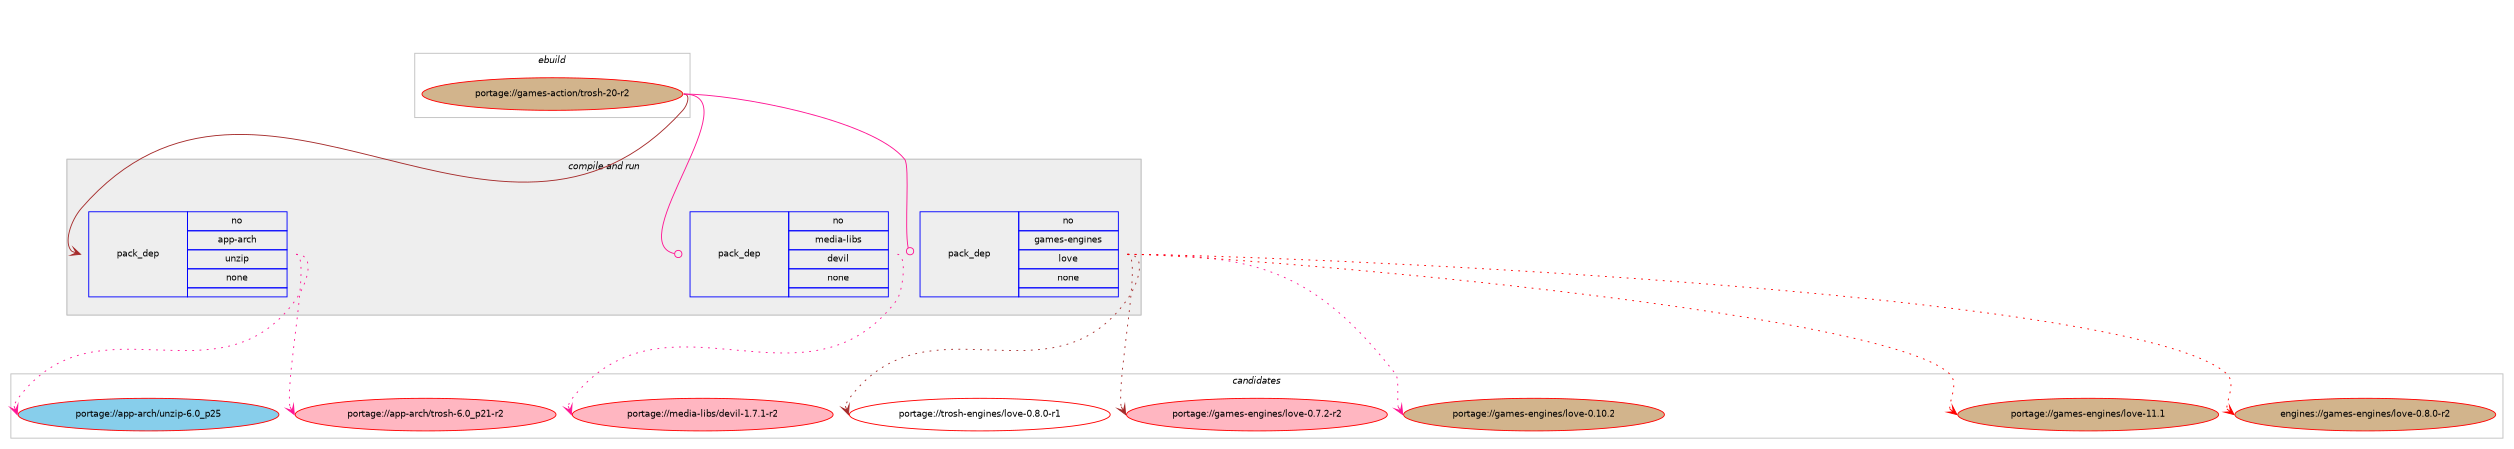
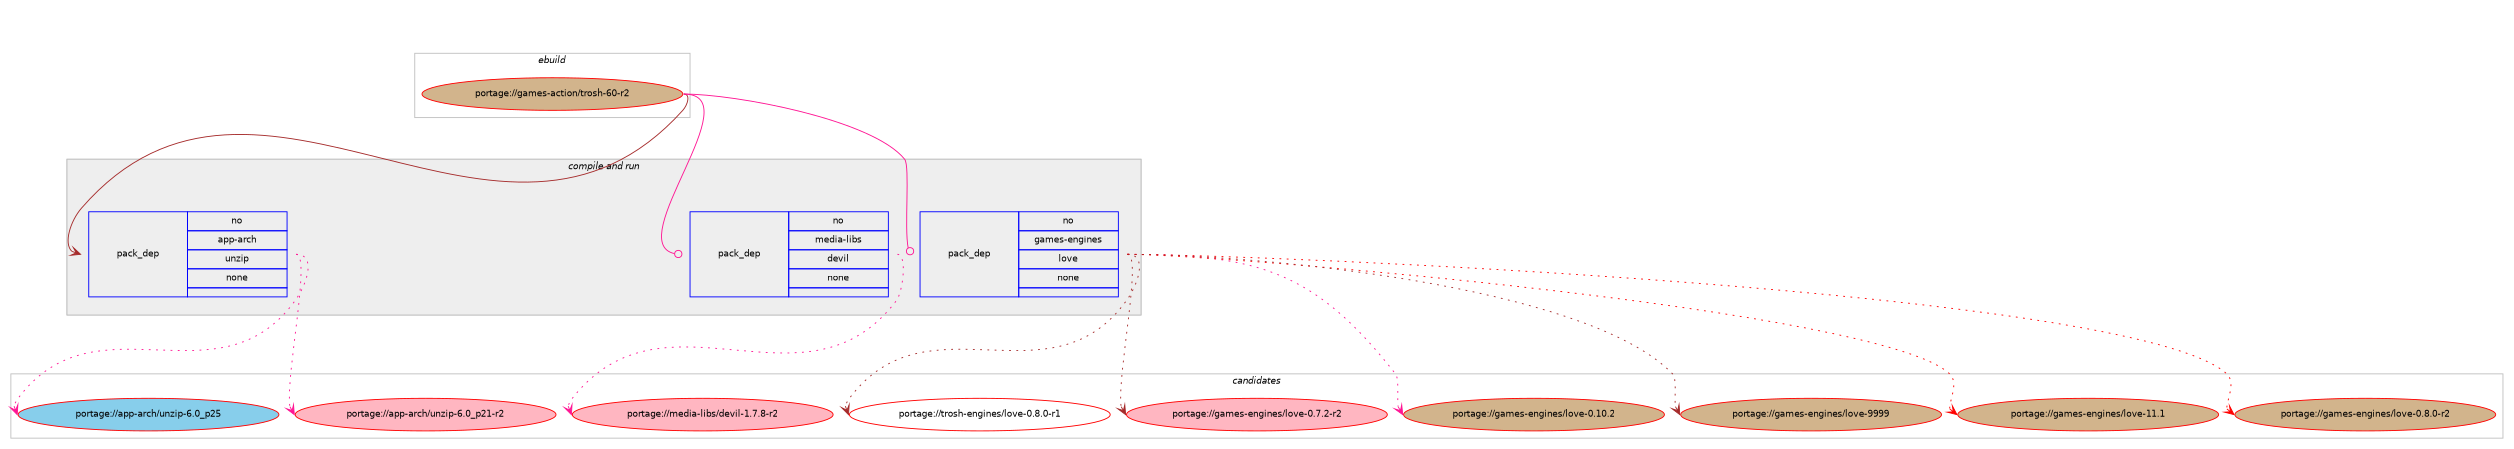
(552, 94) -> (552, 94)
(426, 415) -> (426, 415)
(703, 415) -> (703, 415)
none -> (1811, 415)
(2365, 415) -> (2365, 415)
